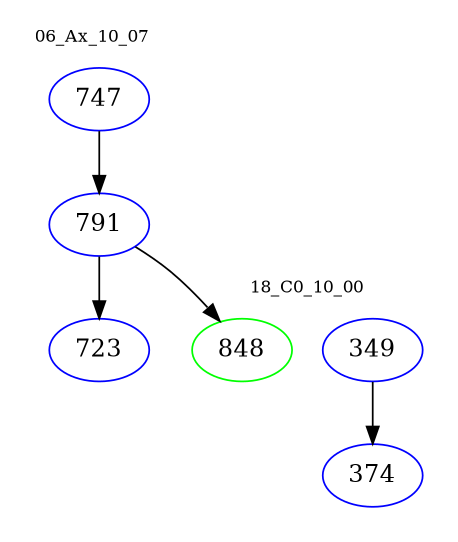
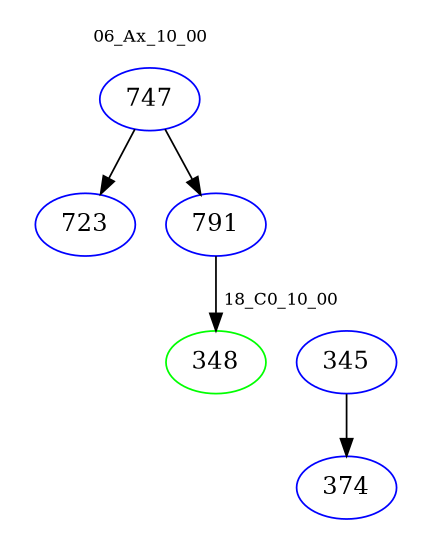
(92, 37) -> (151, 37)
(99, 279) -> (122, 154)
(242, 350) -> (216, 362)
(373, 350) -> (347, 362)
